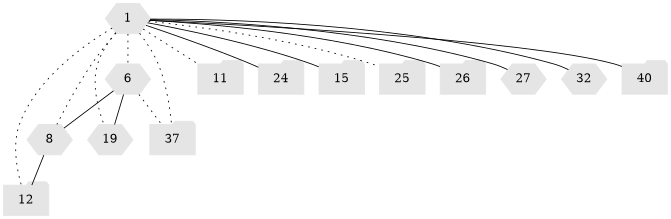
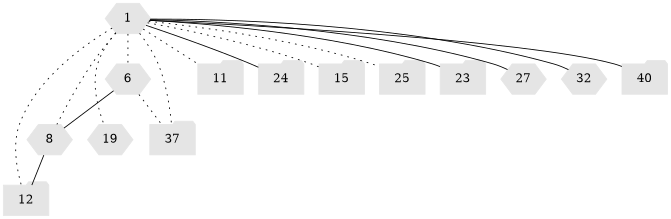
(234, 41) -> (234, 41)
(463, 79) -> (463, 79)
(119, 110) -> none
